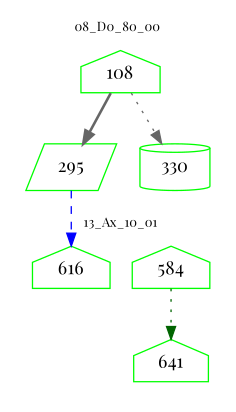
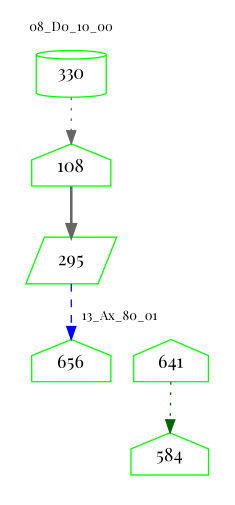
(118, 28) -> (71, 28)
(143, 113) -> (71, 114)
(121, 224) -> (120, 317)
(71, 270) -> (71, 363)
(171, 307) -> (171, 401)
